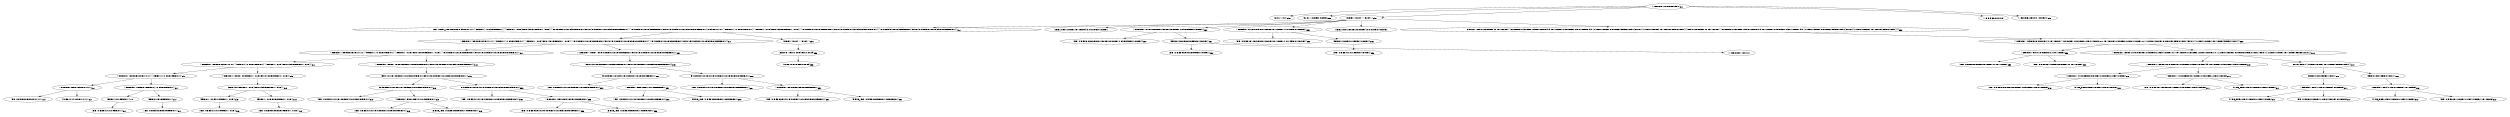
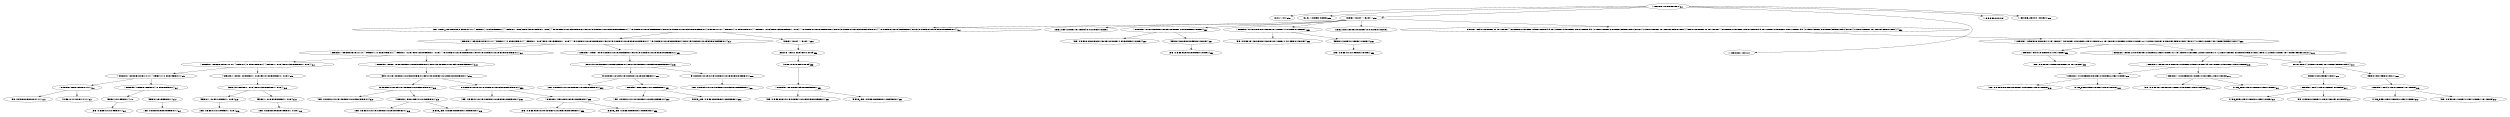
(1466, 50) -> (1941, 21)
(1985, 64) -> none
none -> (638, 81)
(760, 82) -> (798, 75)
(156, 93) -> none
